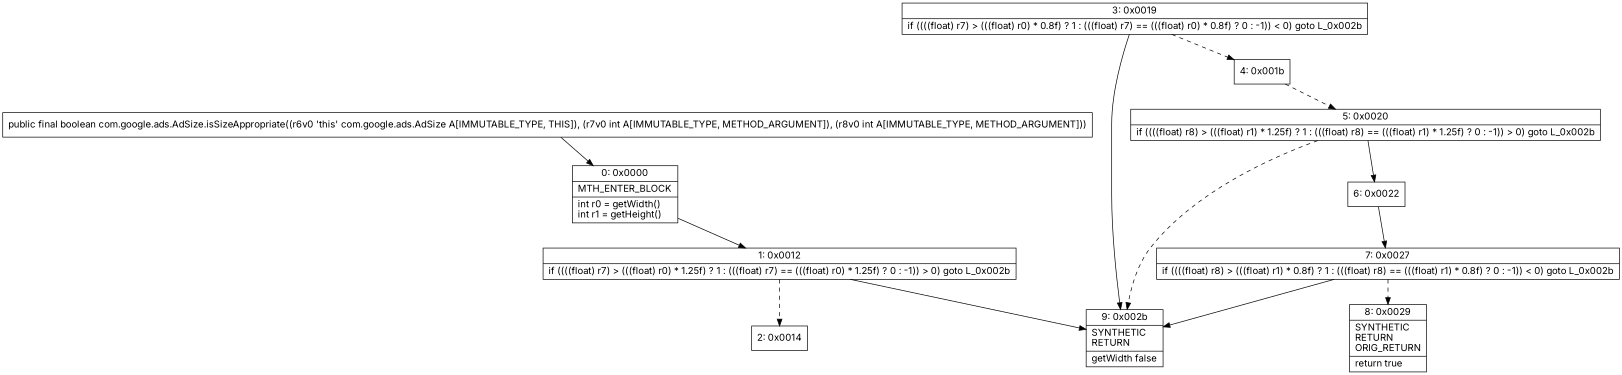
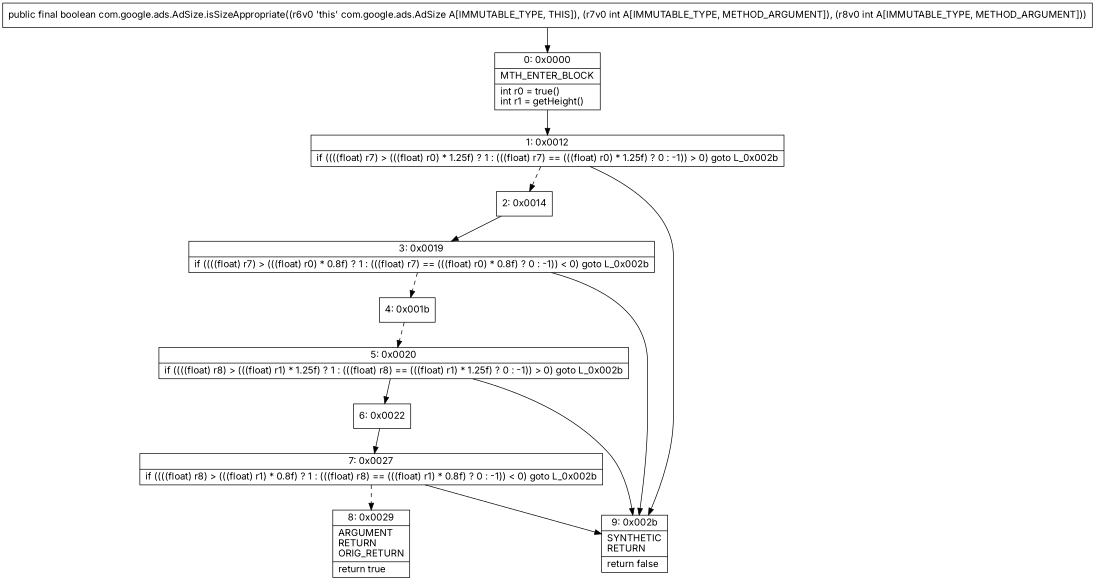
(1202, 200) -> (572, 422)
(619, 205) -> (530, 92)
none -> (479, 227)
(1383, 328) -> (366, 533)
(1125, 359) -> (633, 564)
